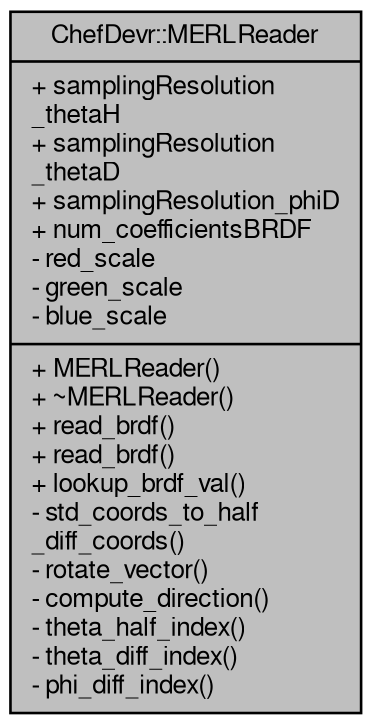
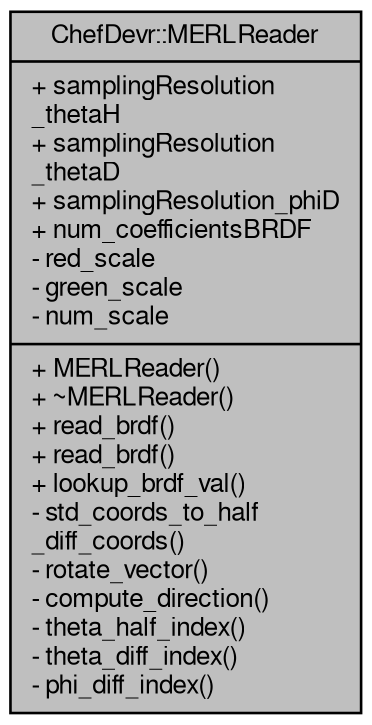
(99, 317) -> (101, 317)
